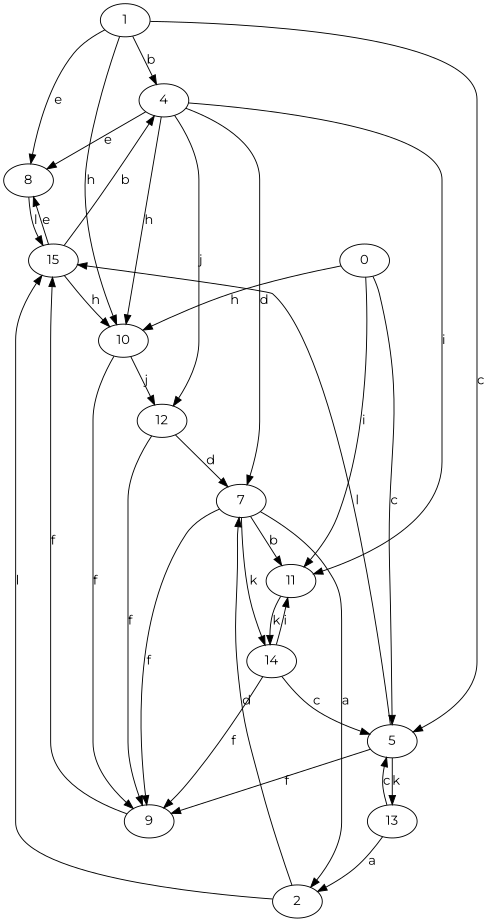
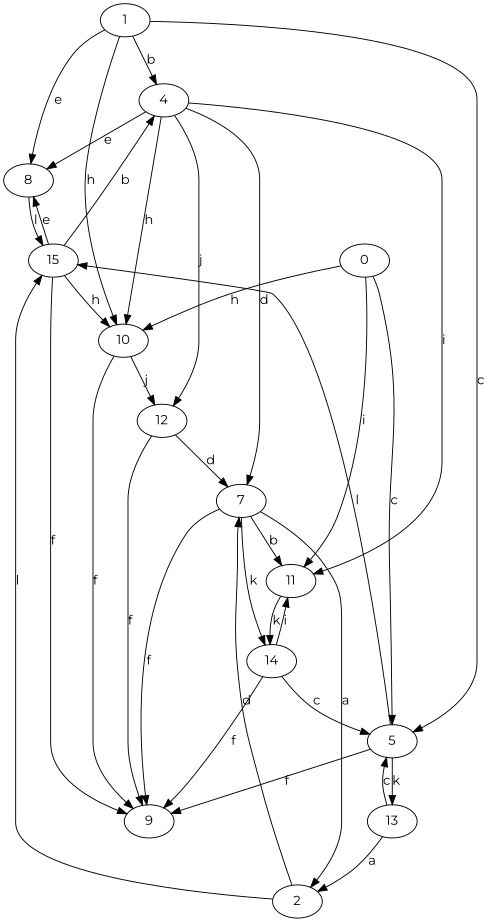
(51, 570) -> (51, 560)
